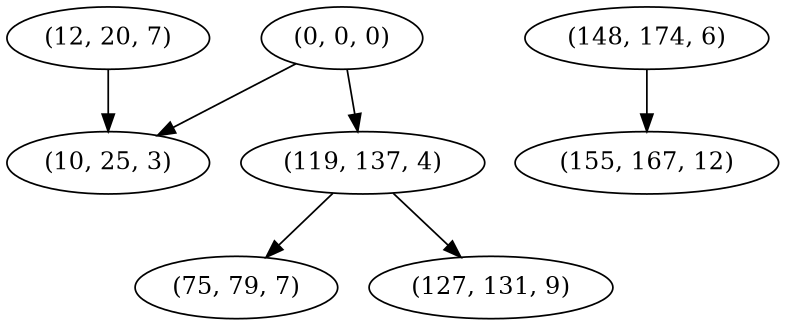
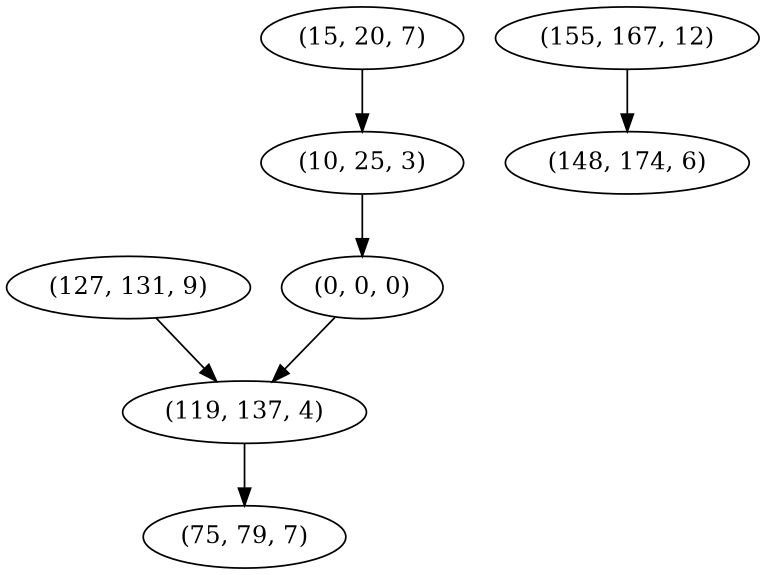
(108, 38) -> (362, 38)
(647, 92) -> (627, 92)
(234, 96) -> (362, 217)
(421, 219) -> (180, 343)
